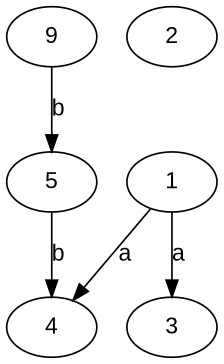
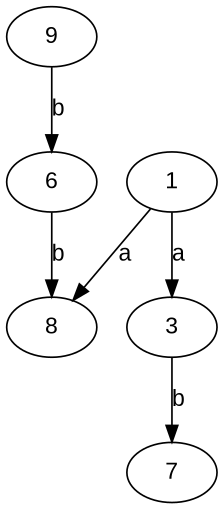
(172, 37) -> none
(52, 182) -> (52, 182)
(52, 327) -> (52, 327)
none -> (172, 472)
